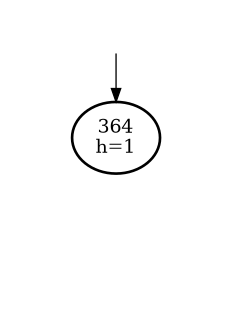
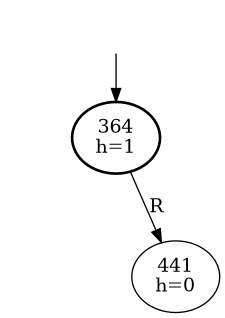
none -> (176, 277)
